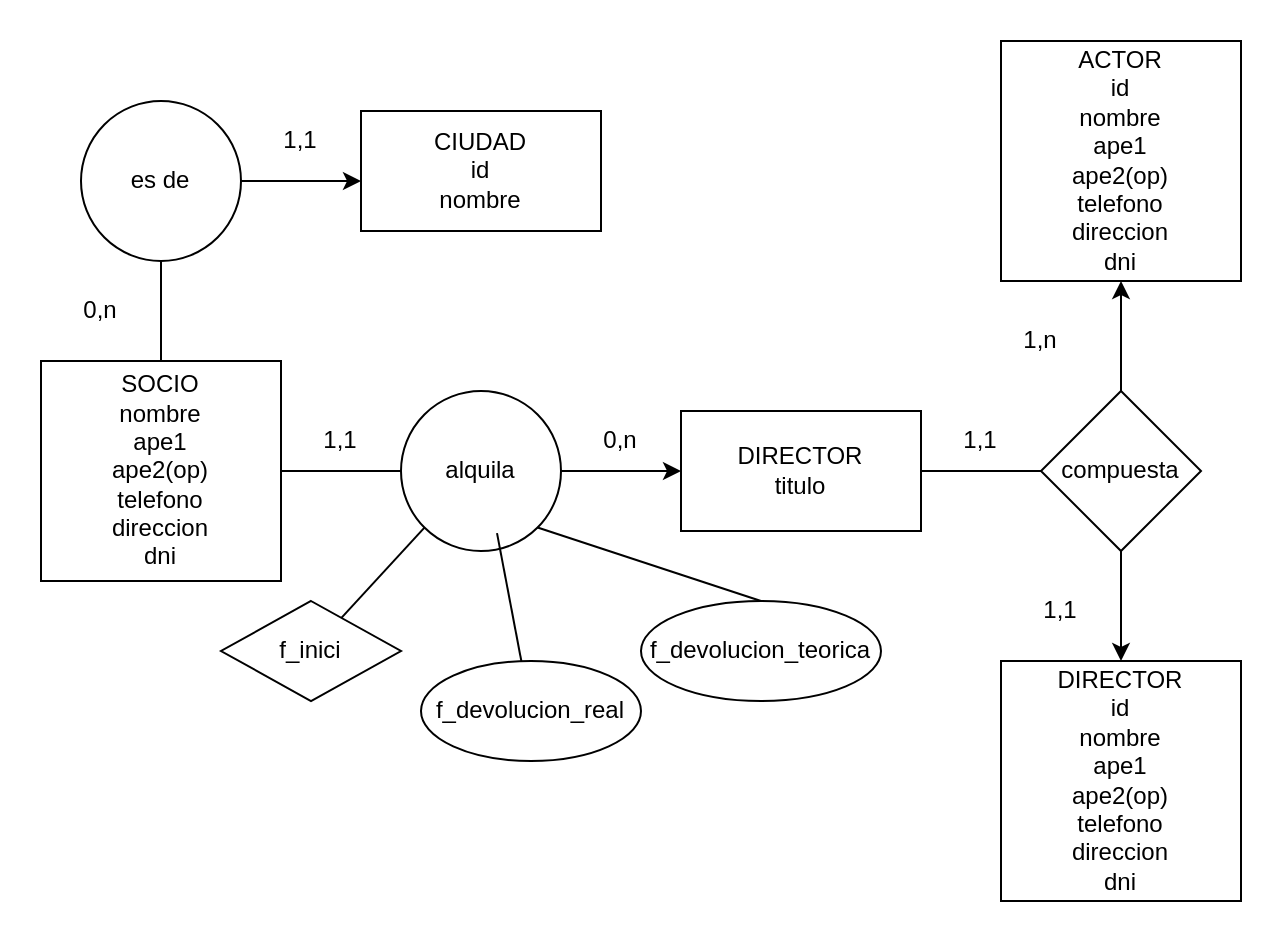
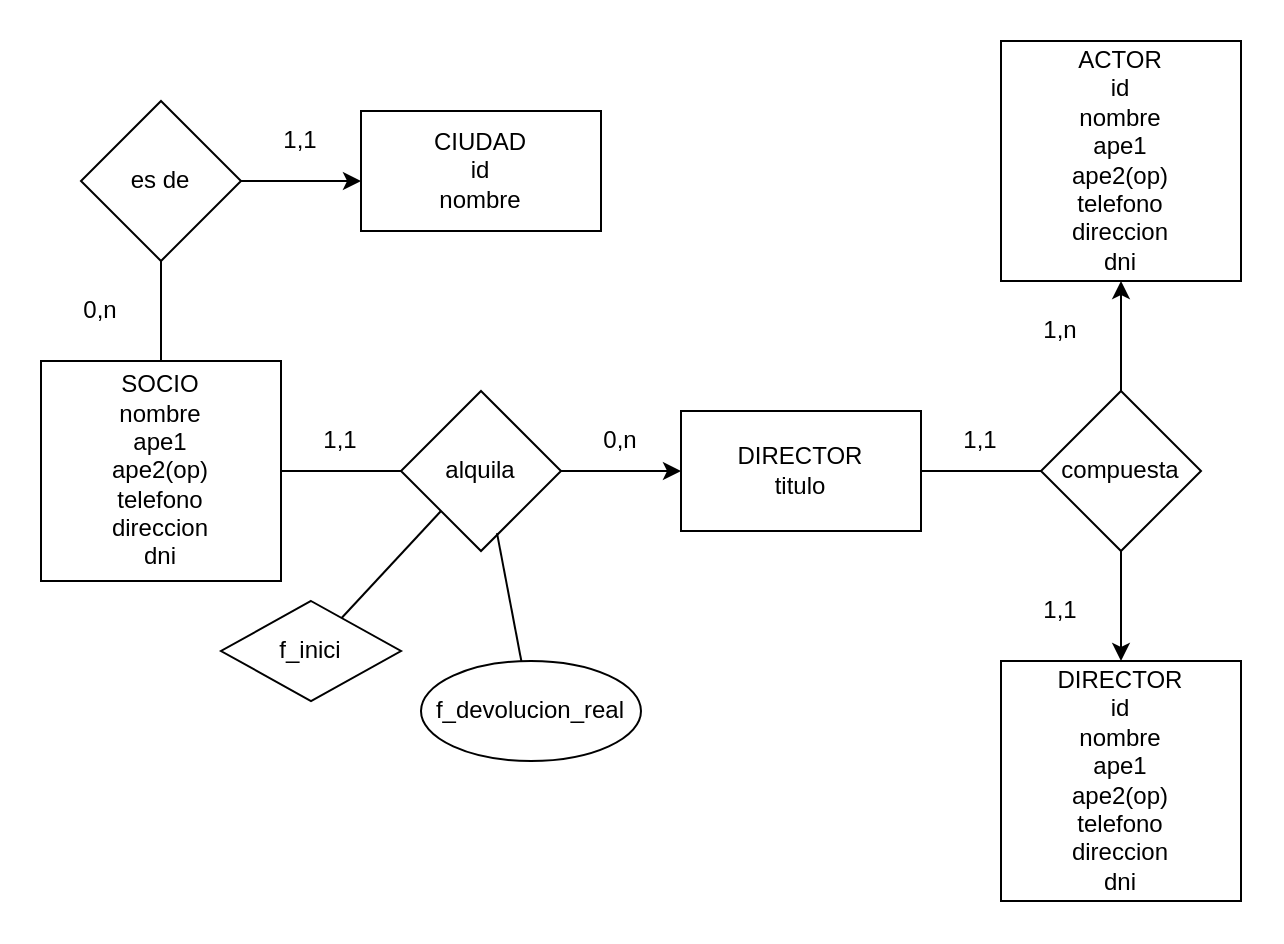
(161, 181) -> (161, 181)
(1041, 341) -> (1061, 331)
(481, 471) -> (481, 471)
(650, 564) -> none
(761, 651) -> none
